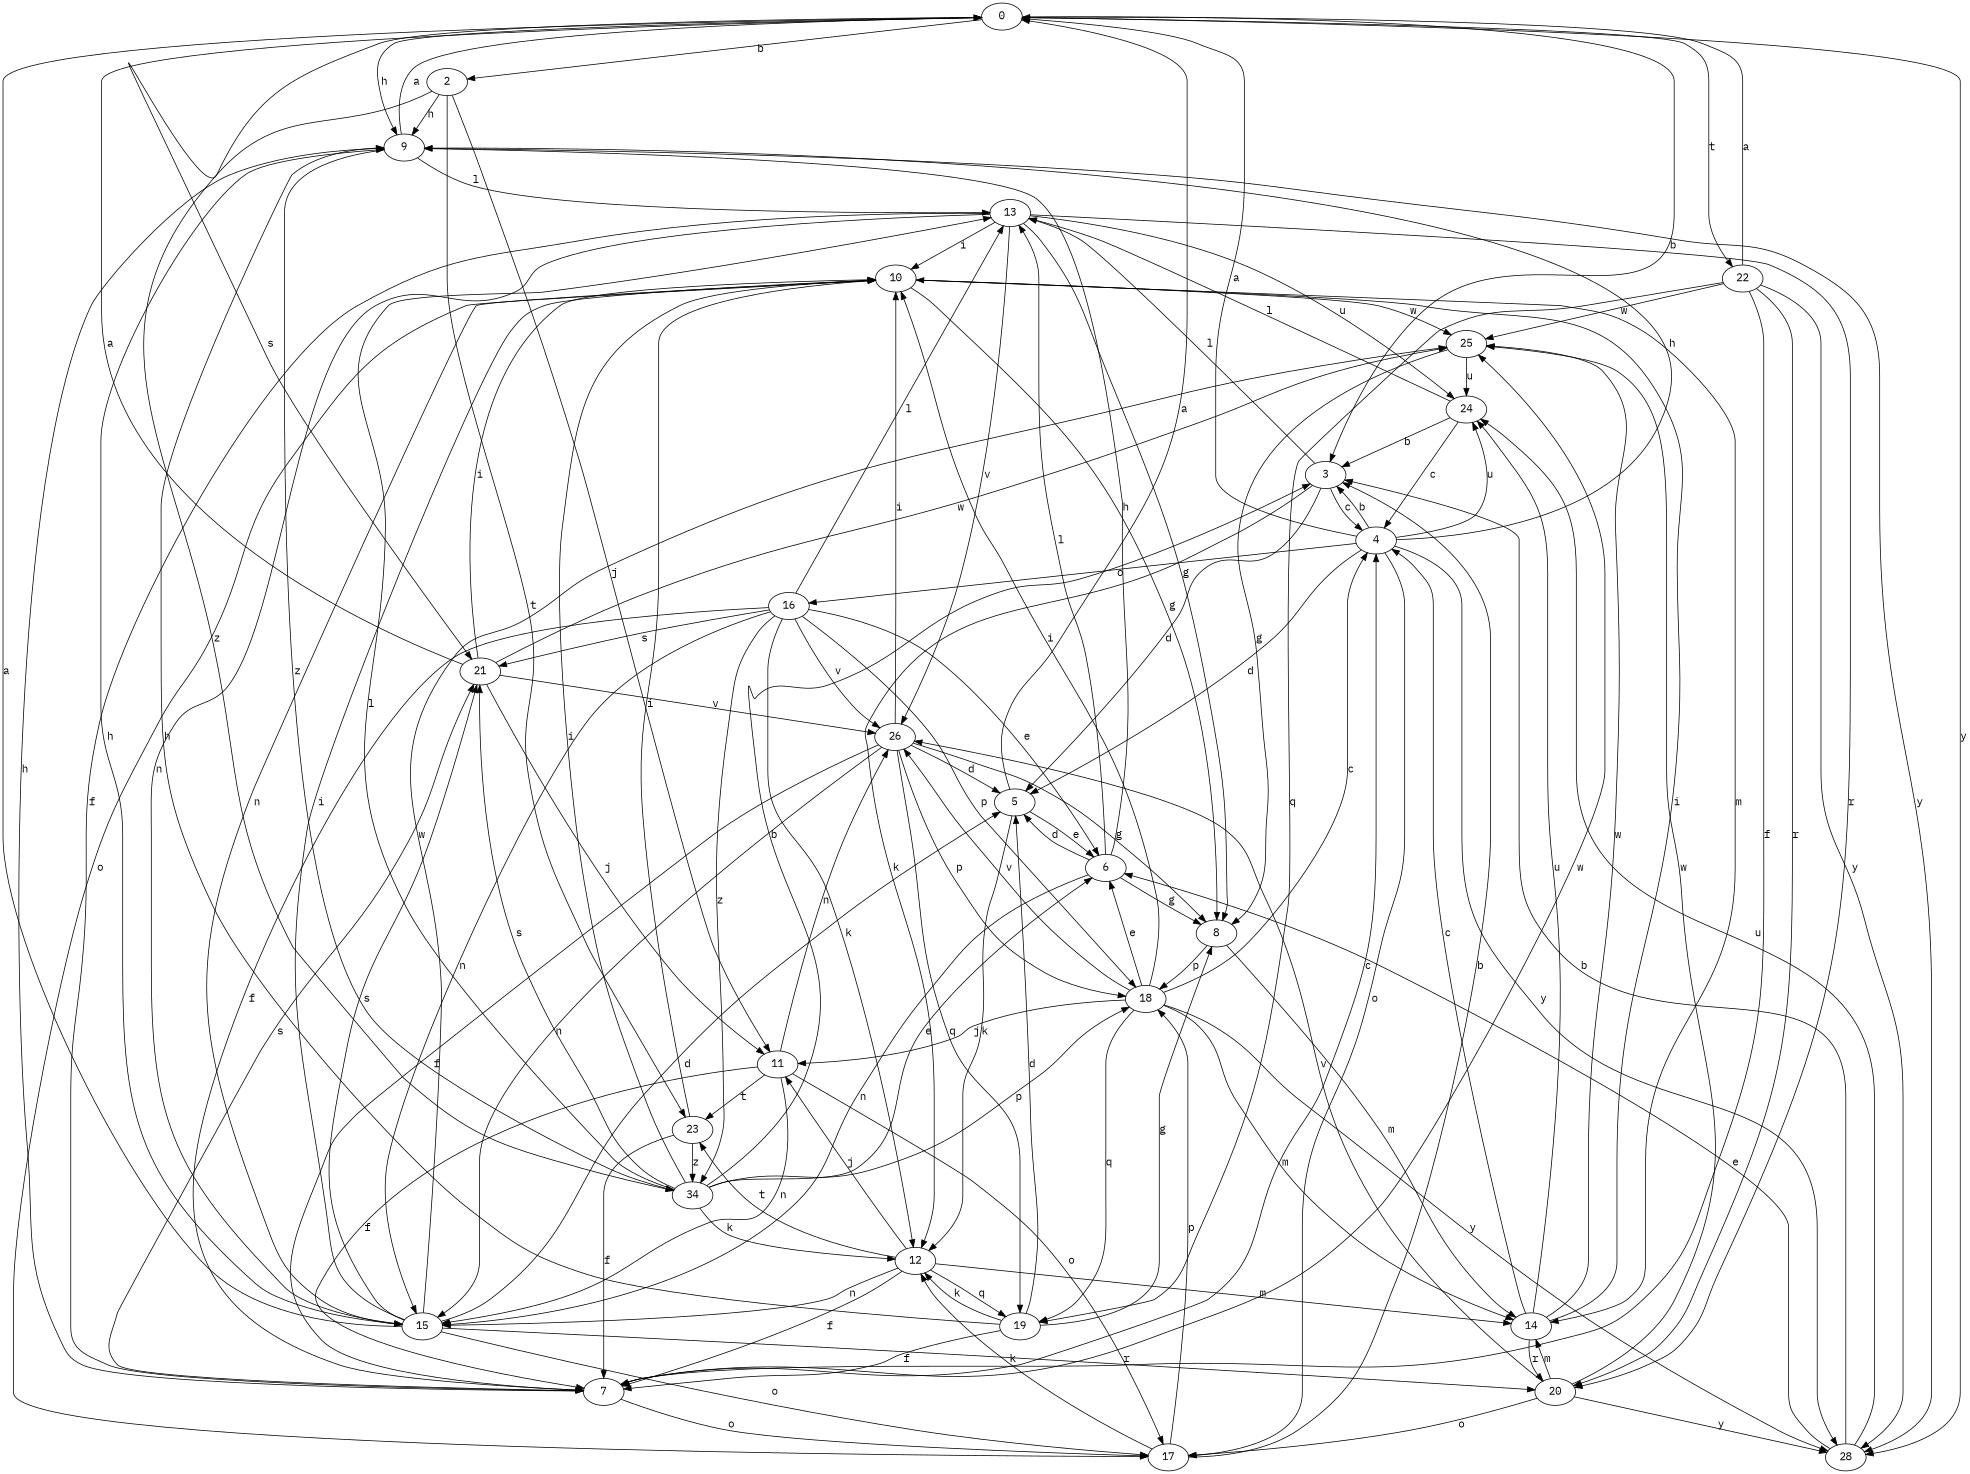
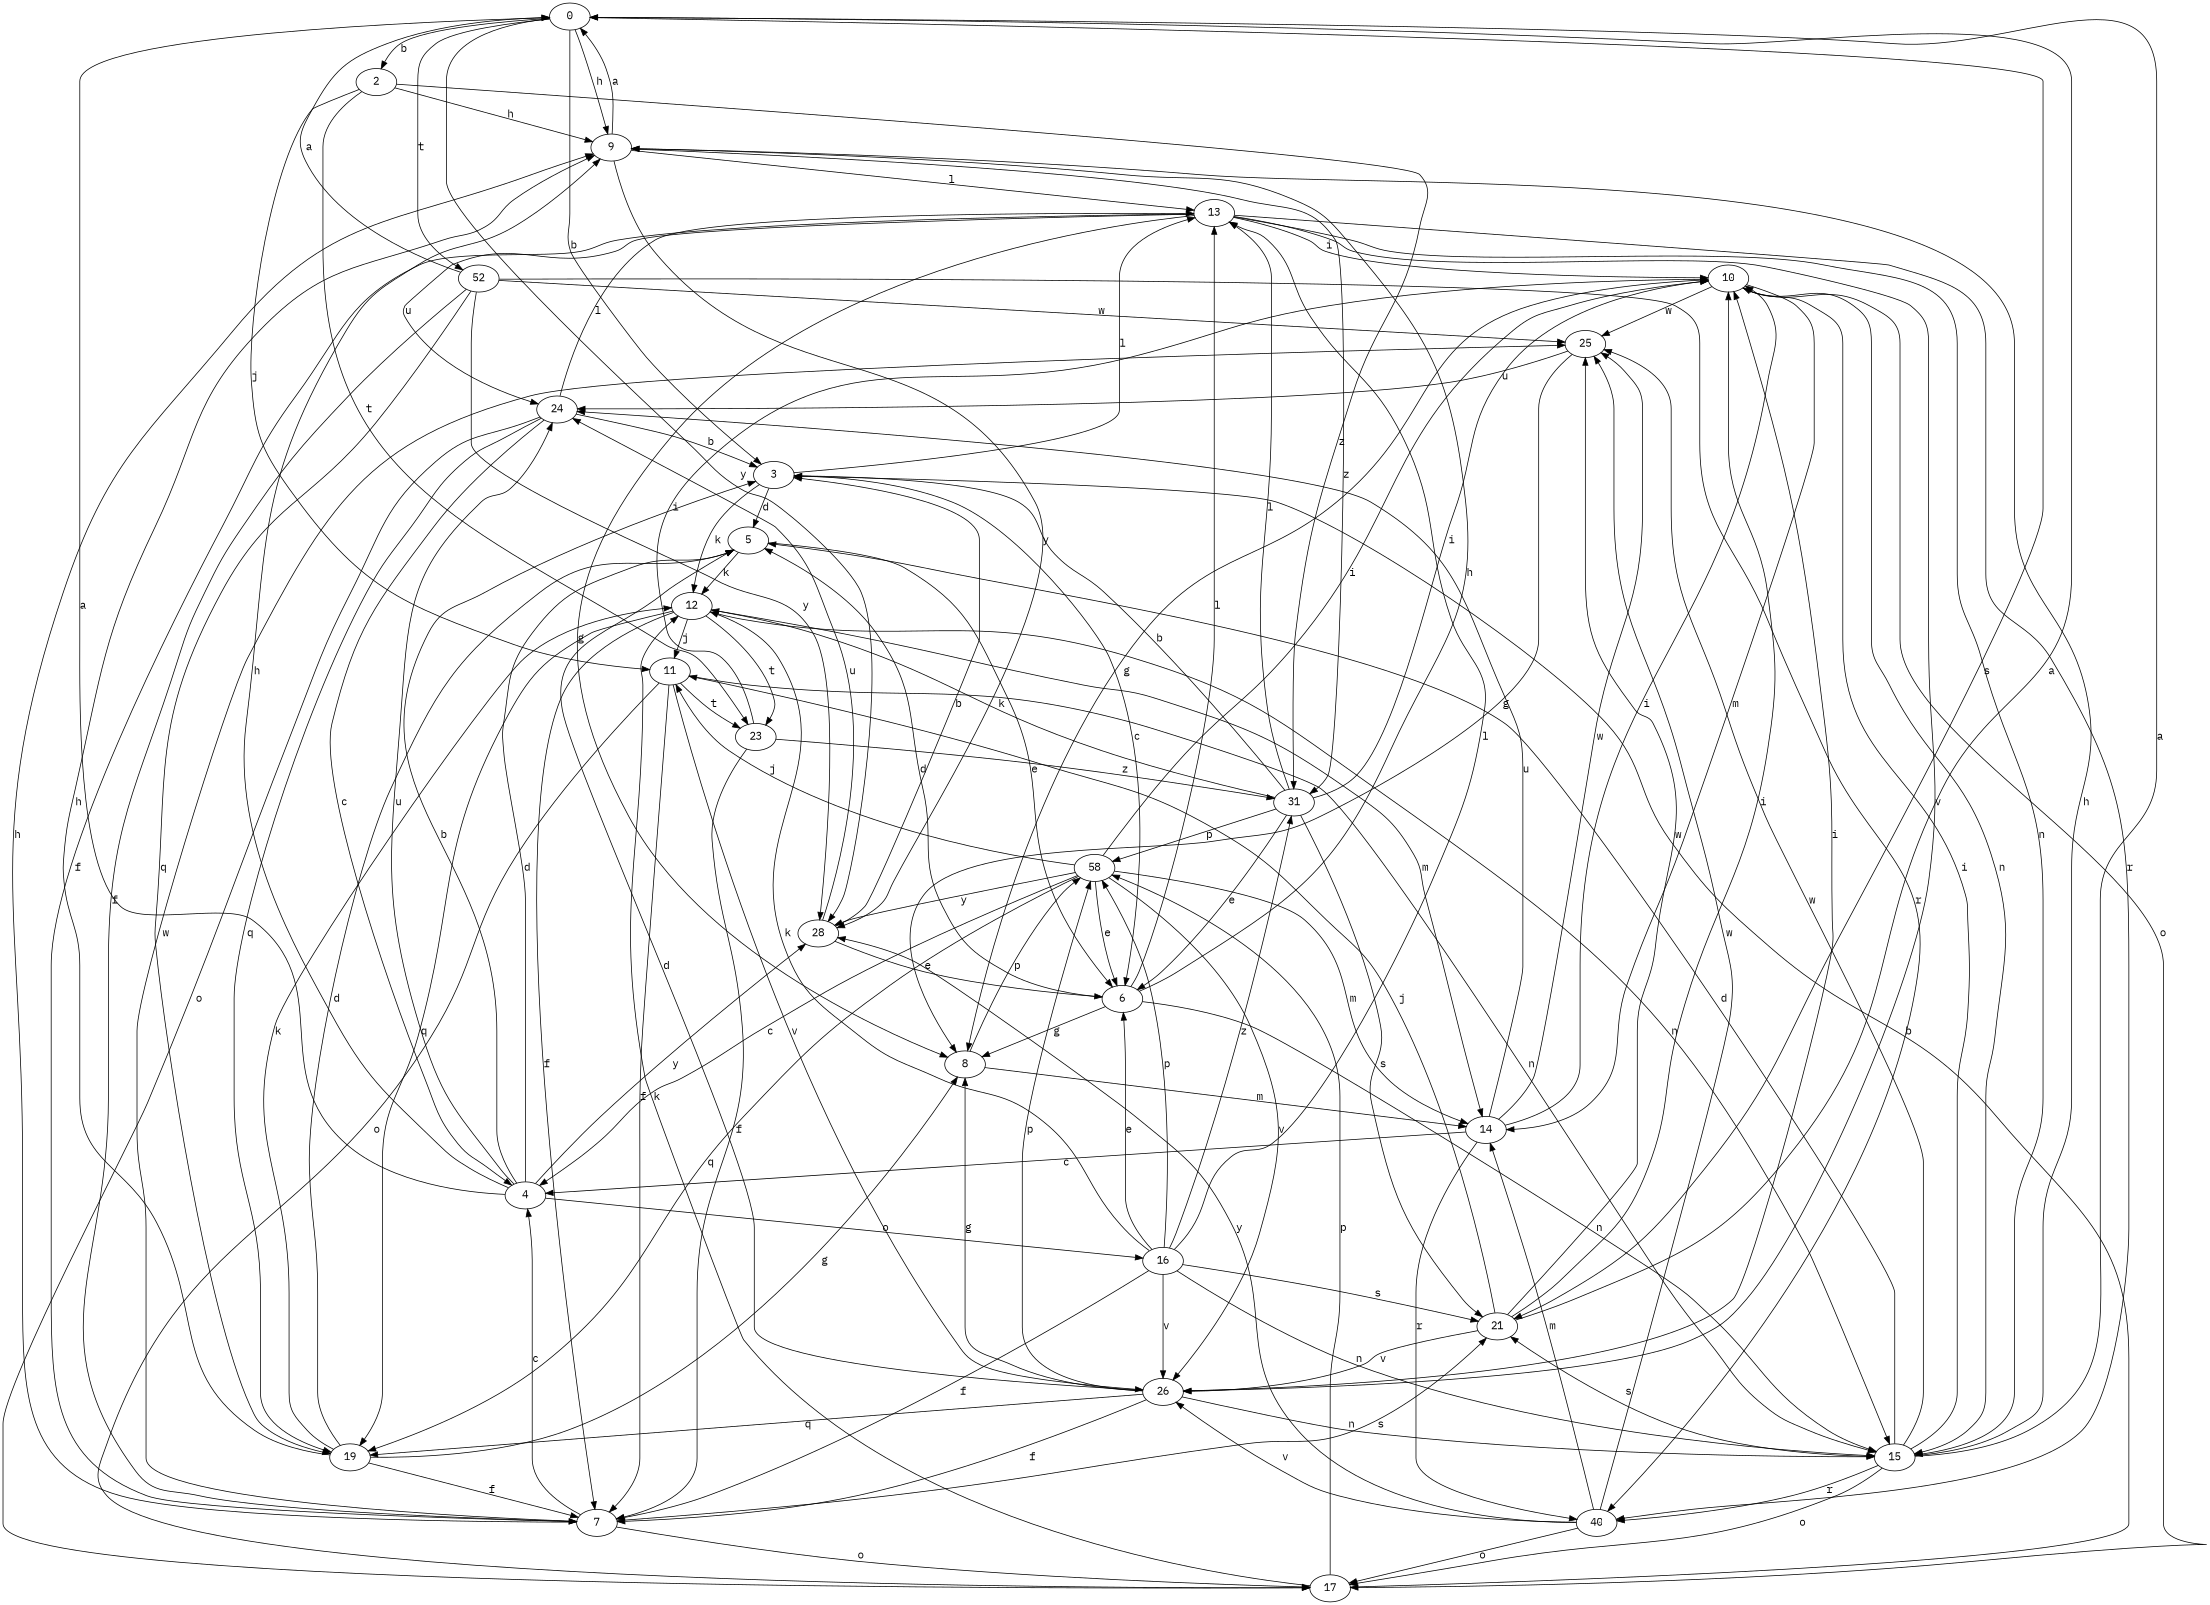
(1743, 279) -> (479, 279)
(1184, 373) -> none
(1341, 509) -> (1094, 632)
(826, 901) -> (795, 1032)
none -> (251, 903)
(1146, 999) -> (1095, 868)
(1357, 1039) -> (17, 1530)
(693, 1195) -> (1294, 802)
(1555, 1392) -> (1597, 1523)
